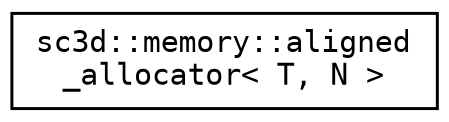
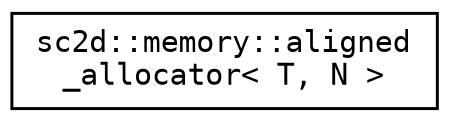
(225, 61) -> (225, 61)
